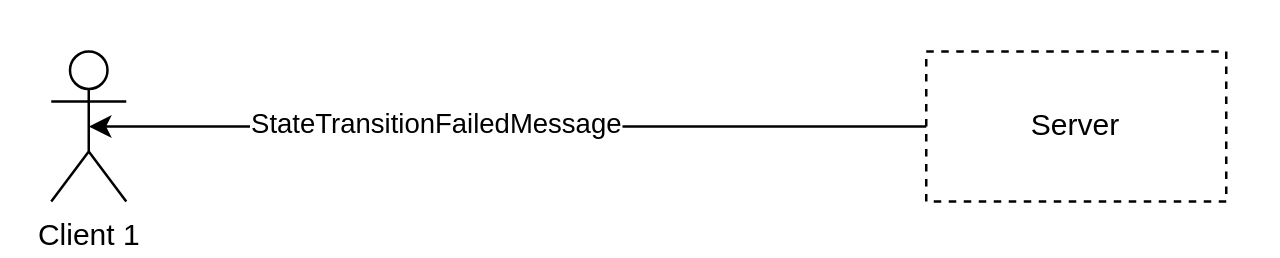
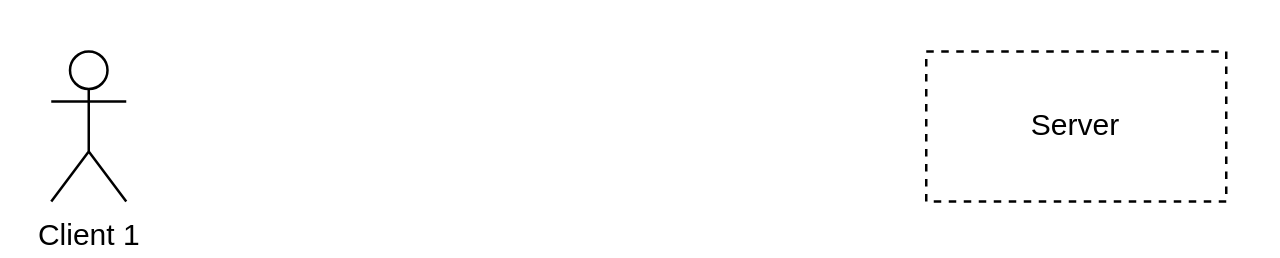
(520, 126) -> none
